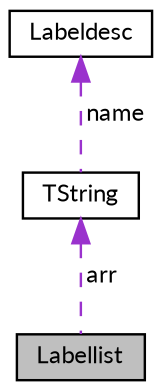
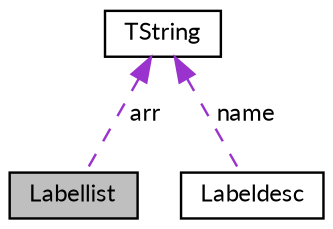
(81, 127) -> (214, 125)
